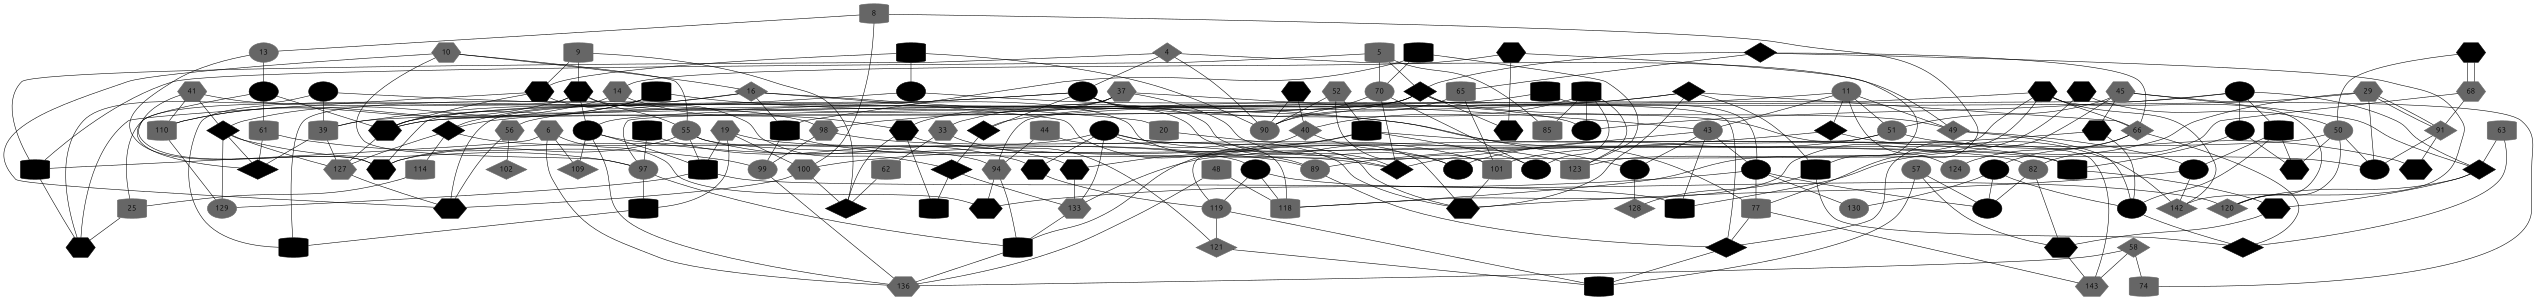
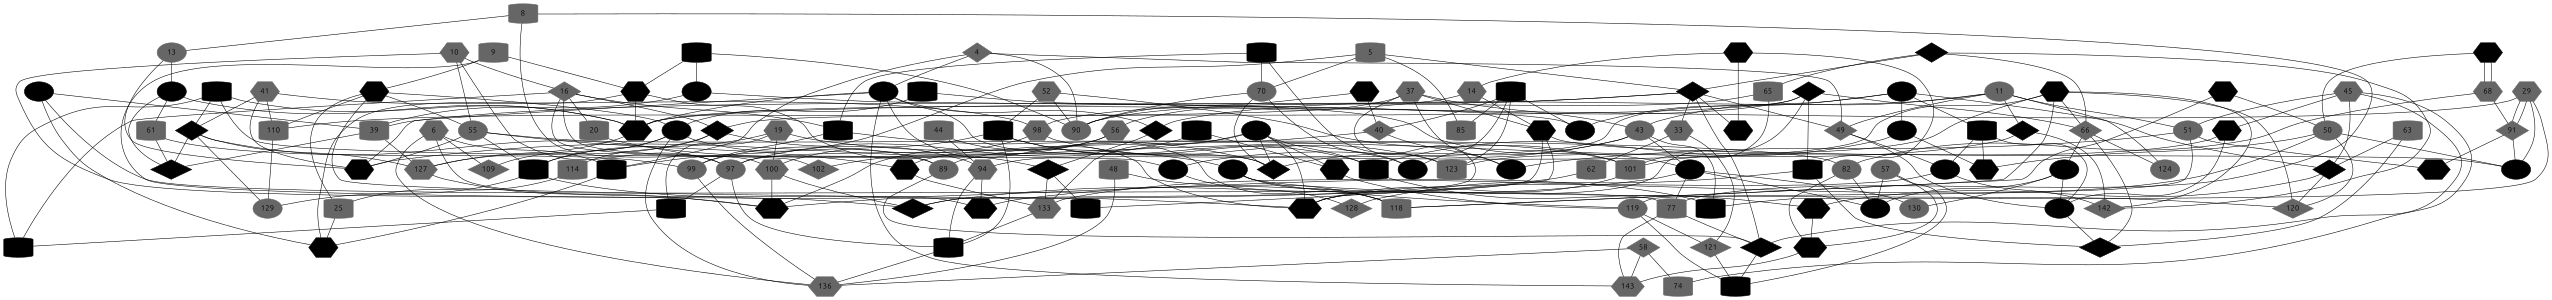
none -> (660, 155)
